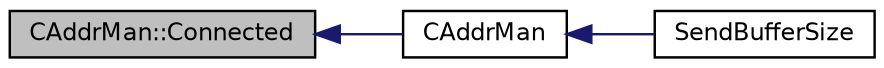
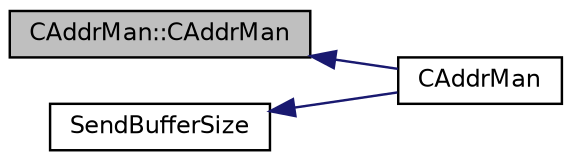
(162, 34) -> (160, 34)
(623, 34) -> (346, 100)
